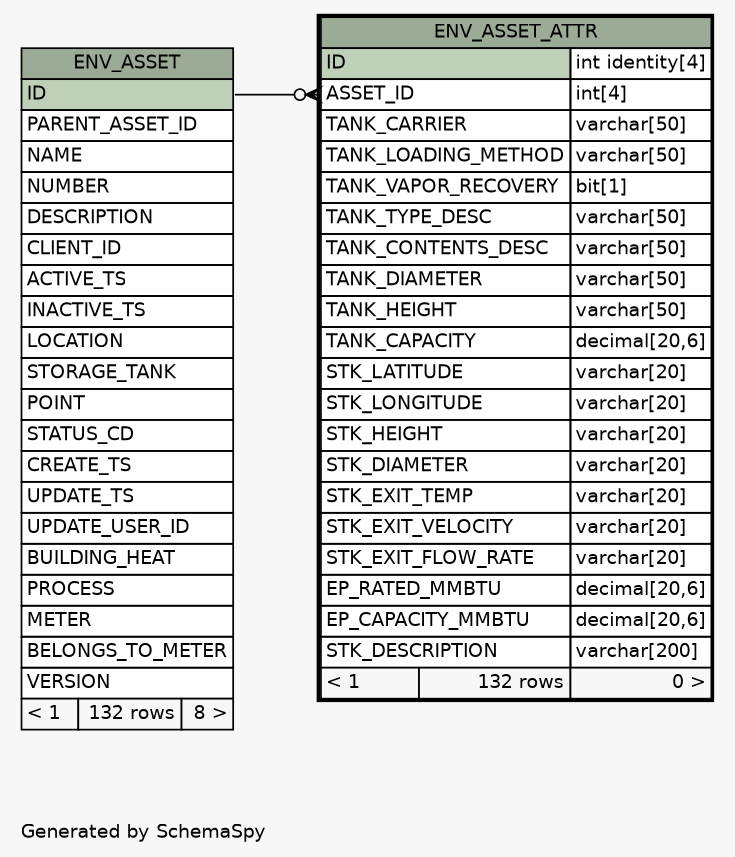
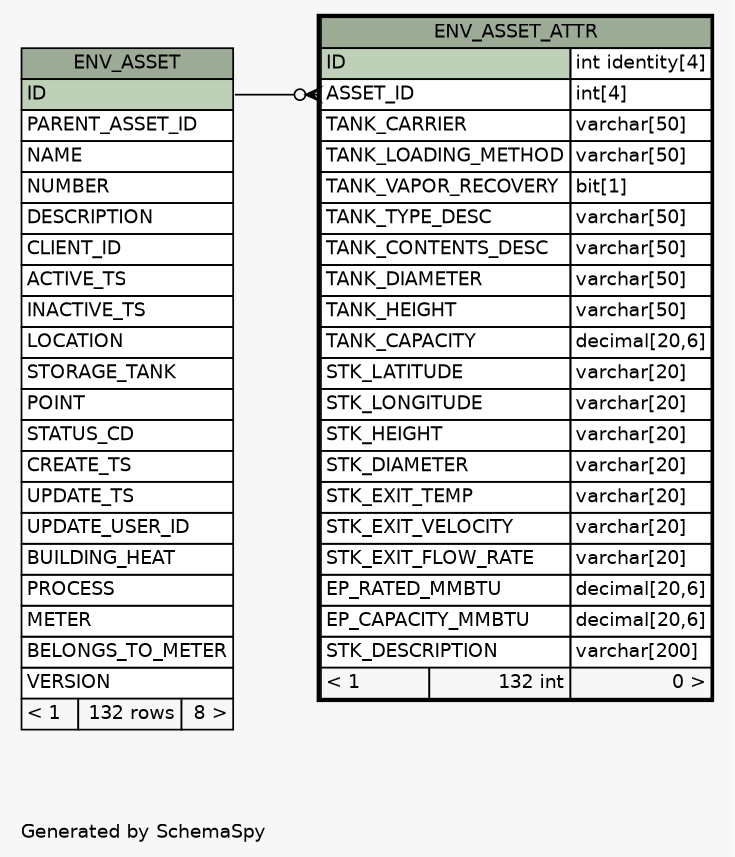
(521, 682) -> (532, 682)
